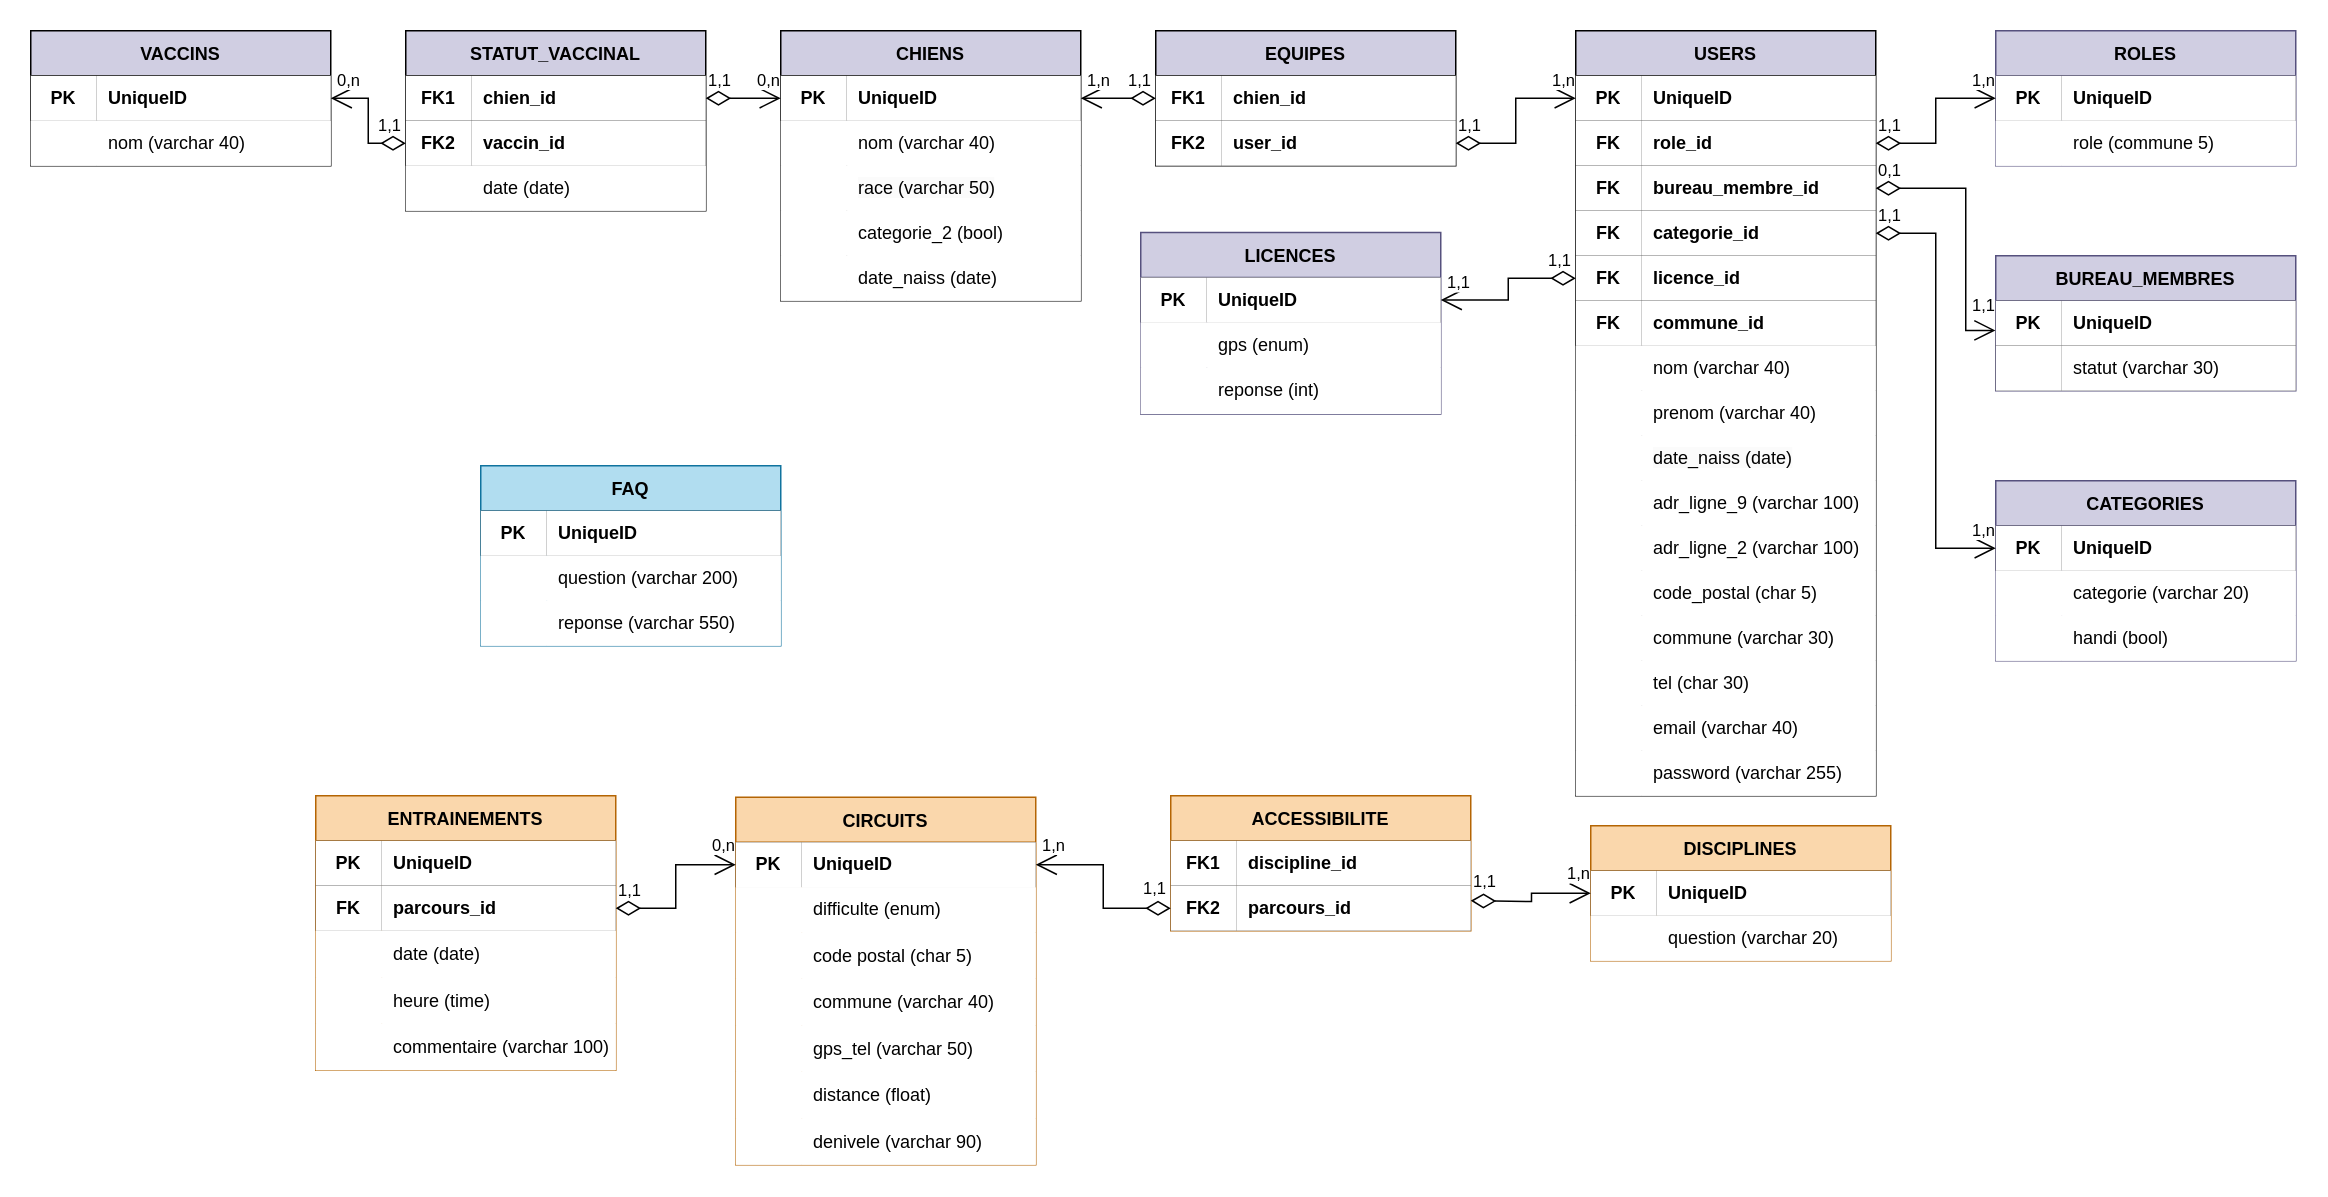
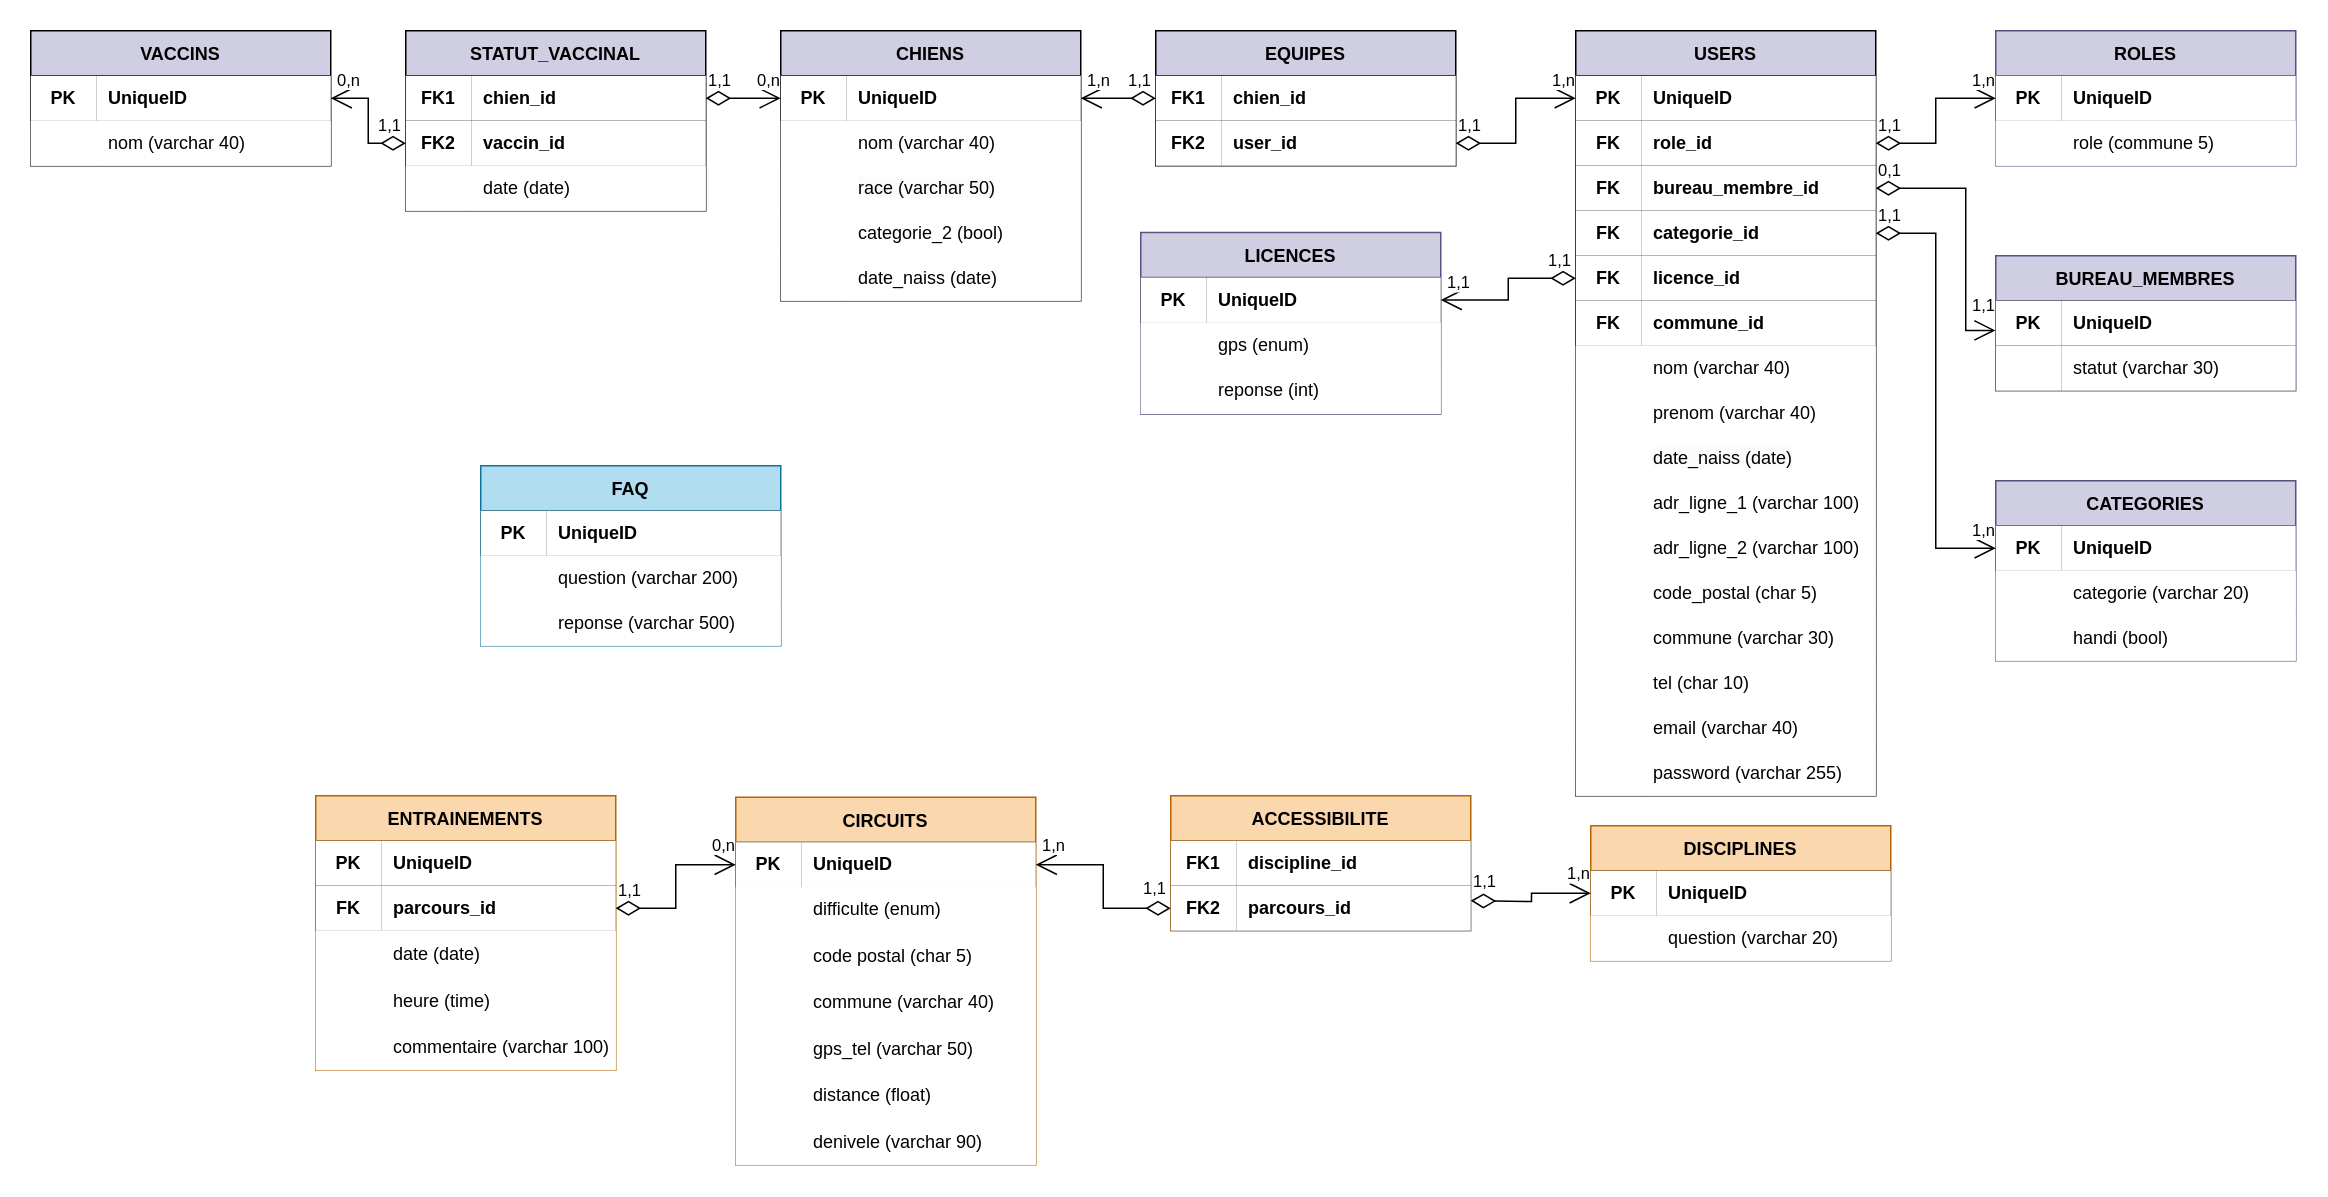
(1765, 503) -> (1765, 503)
(660, 623) -> (660, 623)
(1712, 683) -> (1712, 683)
